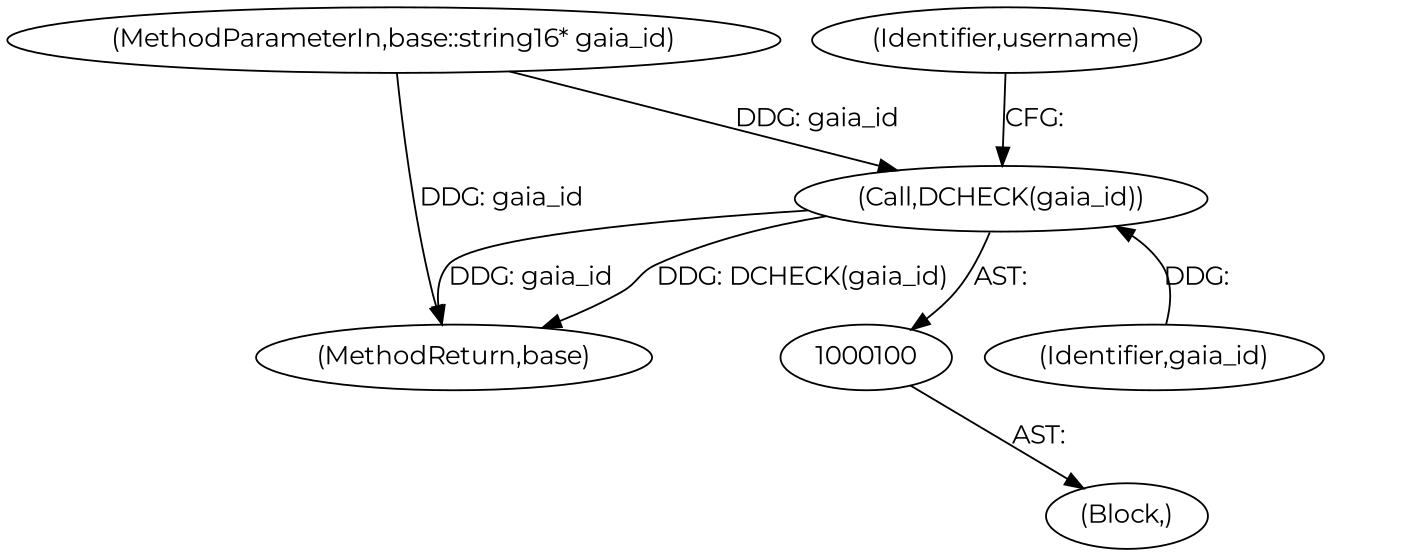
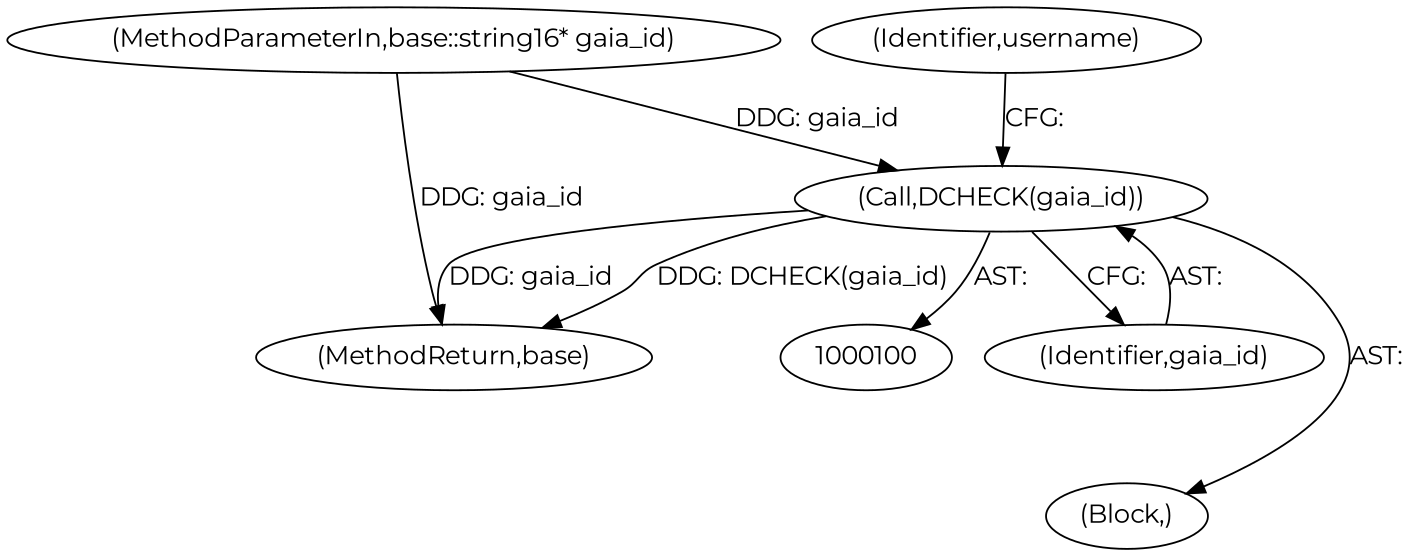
none -> (1071, 272)
(1200, 278) -> (1200, 278)
(989, 432) -> (1346, 340)
